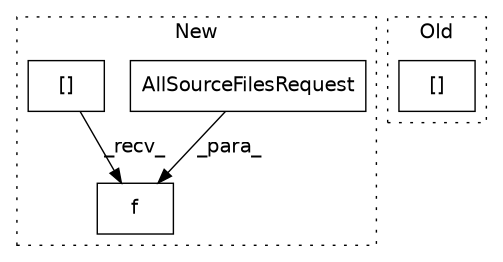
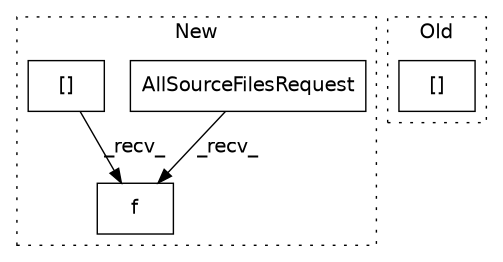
(230, 147) -> (228, 147)
